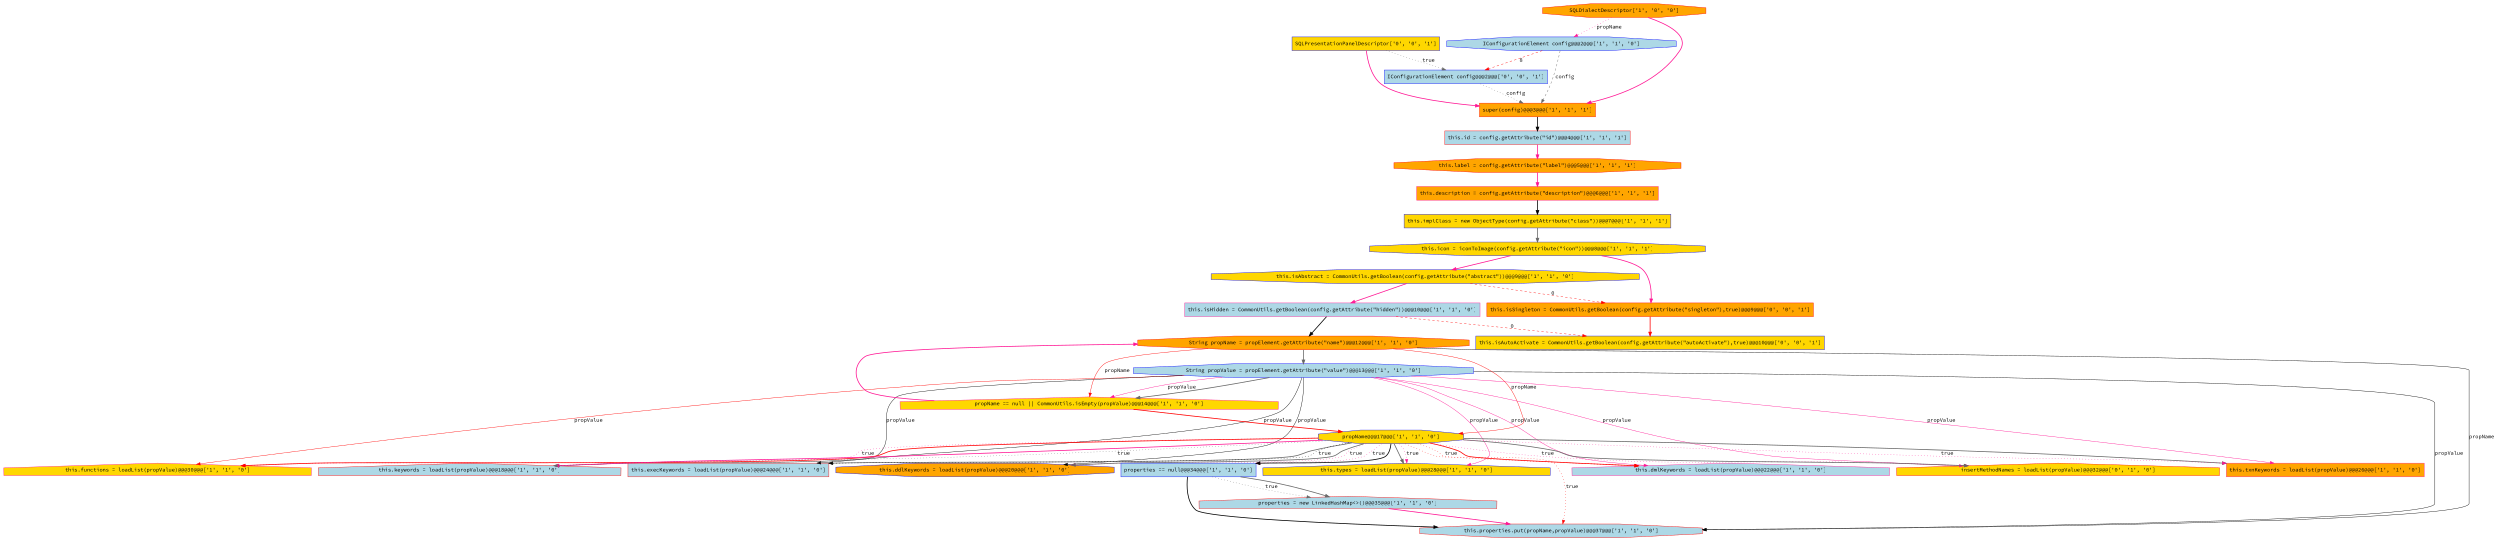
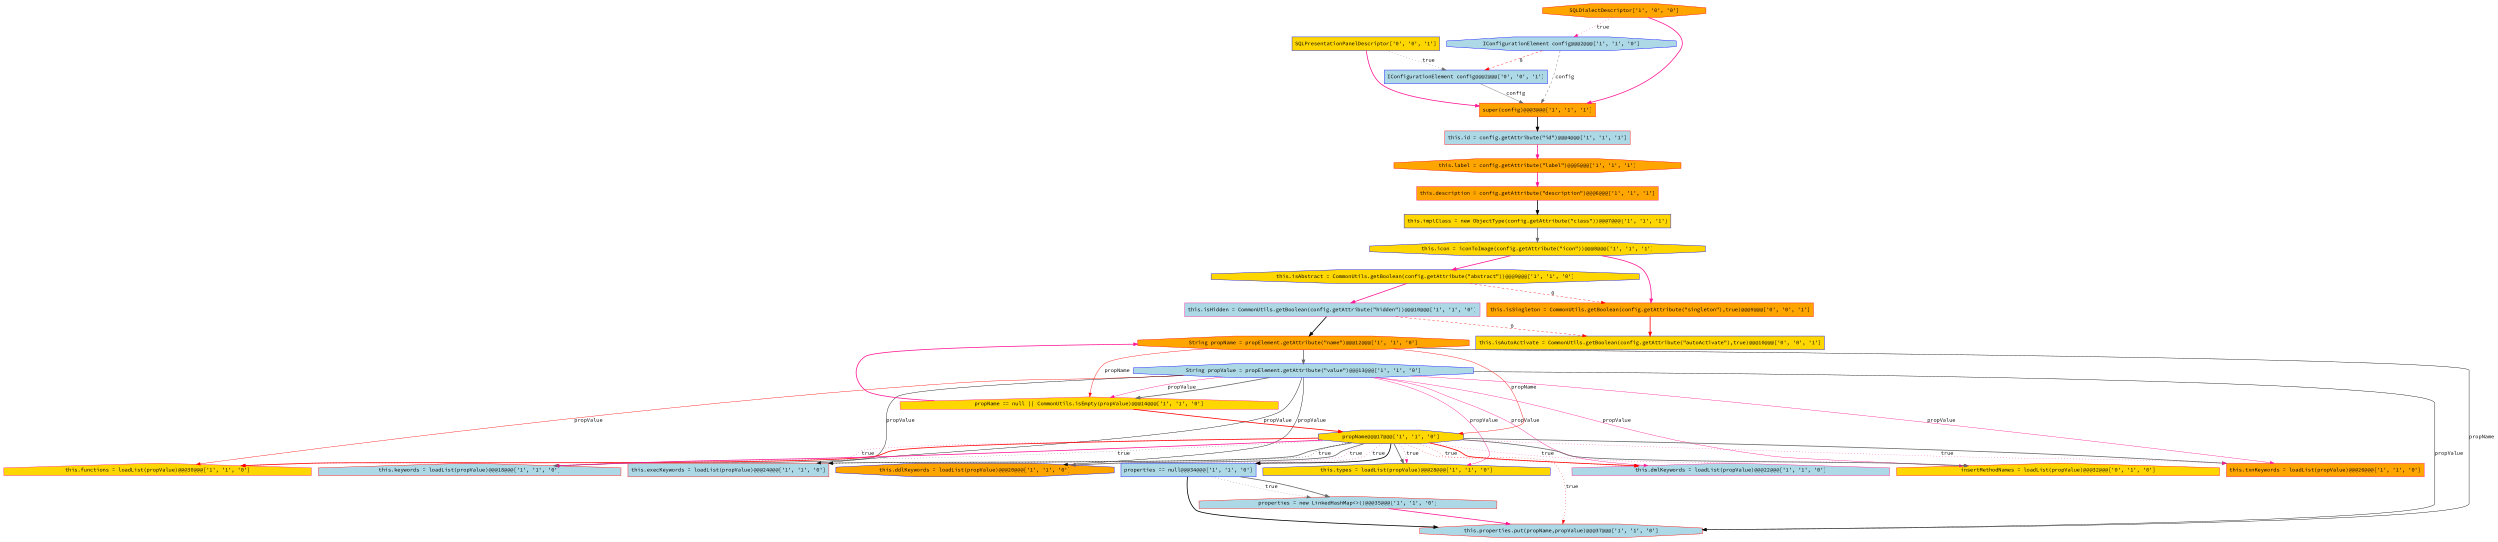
(1609, 27) -> (1603, 27)
(1500, 93) -> (1500, 93)
